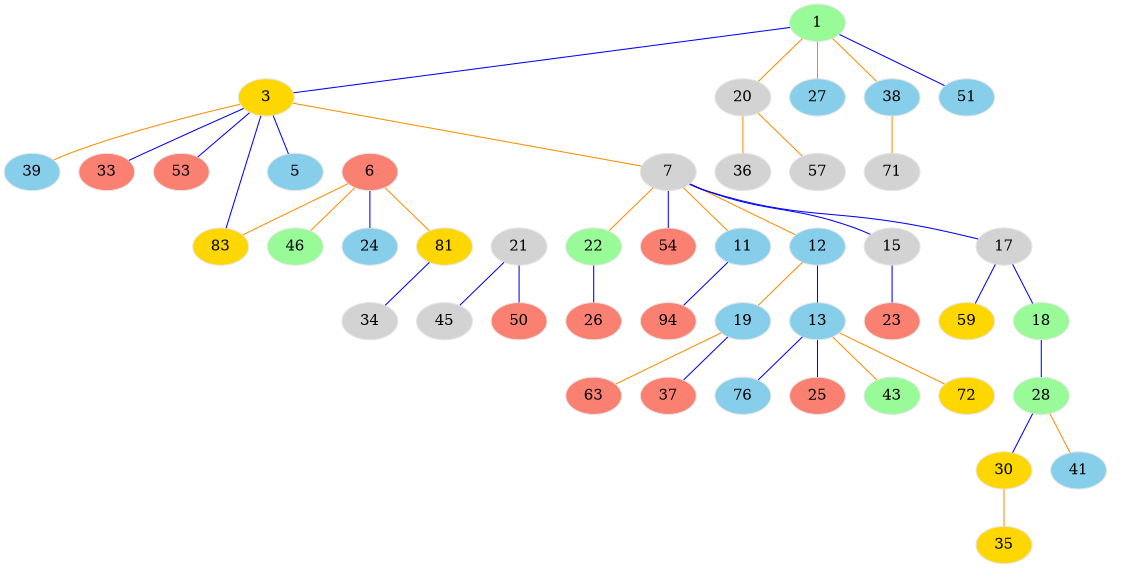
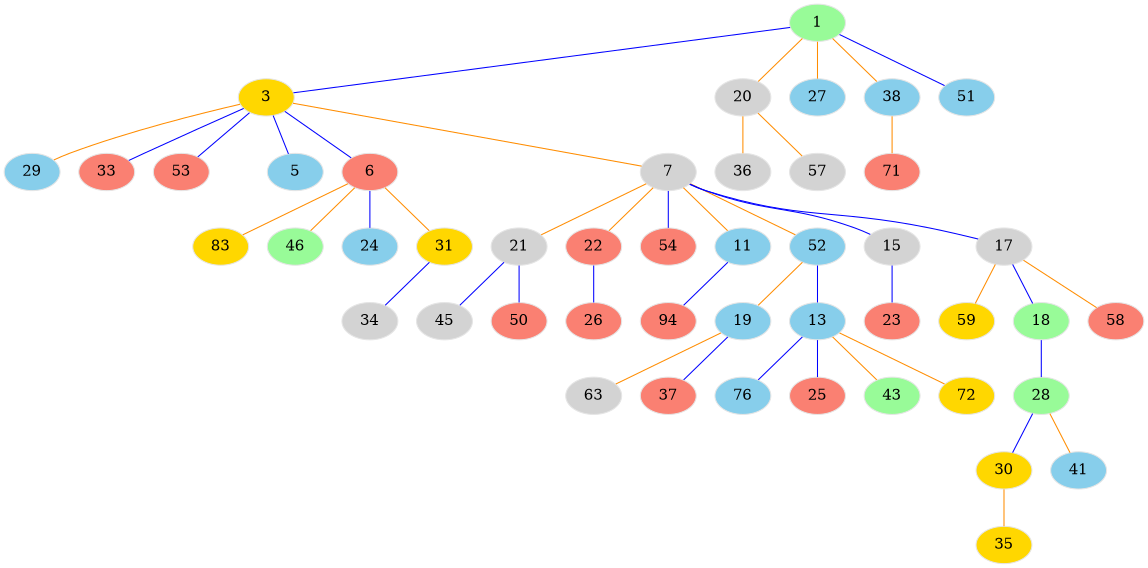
(32, 172) -> (32, 172)
(243, 172) -> (318, 135)
(892, 172) -> (892, 172)
none -> (594, 209)
(444, 247) -> (444, 247)
(594, 247) -> (594, 247)
(817, 247) -> (817, 247)
(985, 284) -> (985, 284)
none -> (1116, 321)
(594, 396) -> (594, 396)
